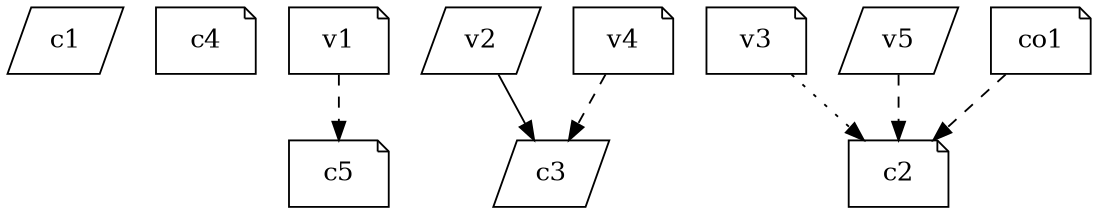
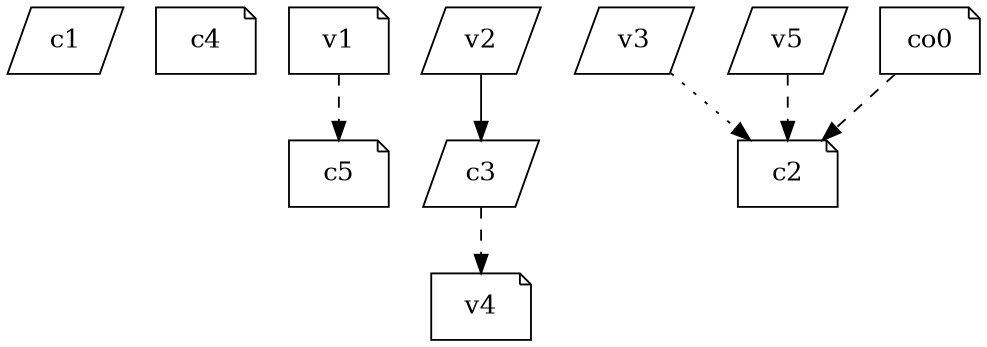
(756, 41) -> (634, 41)
(1041, 41) -> (930, 41)
(592, 99) -> (481, 231)
